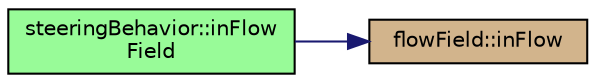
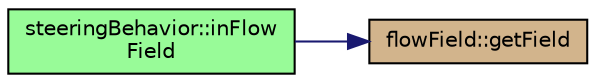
(478, 42) -> (478, 42)
